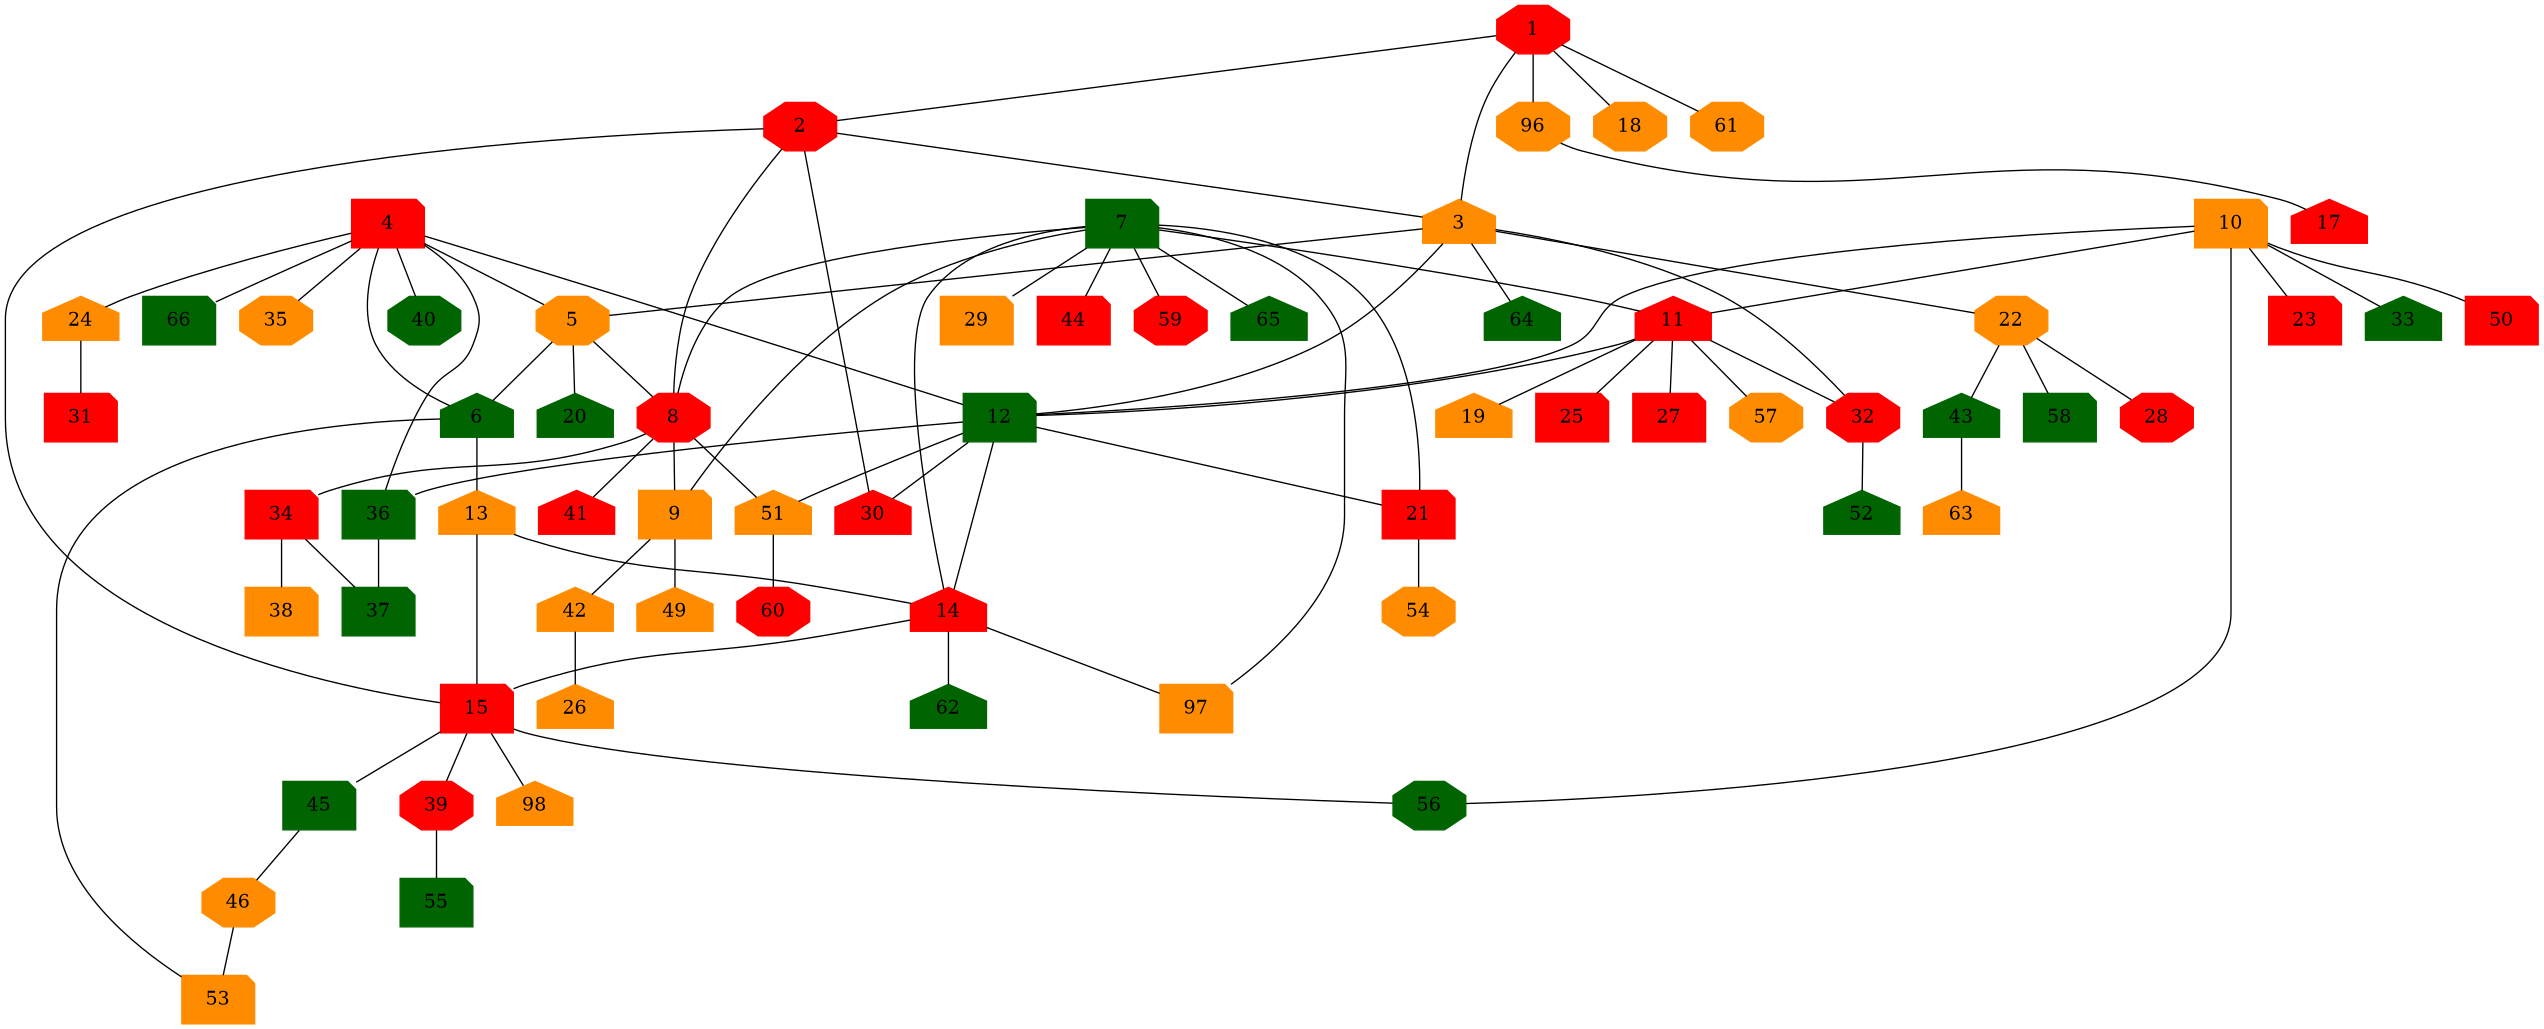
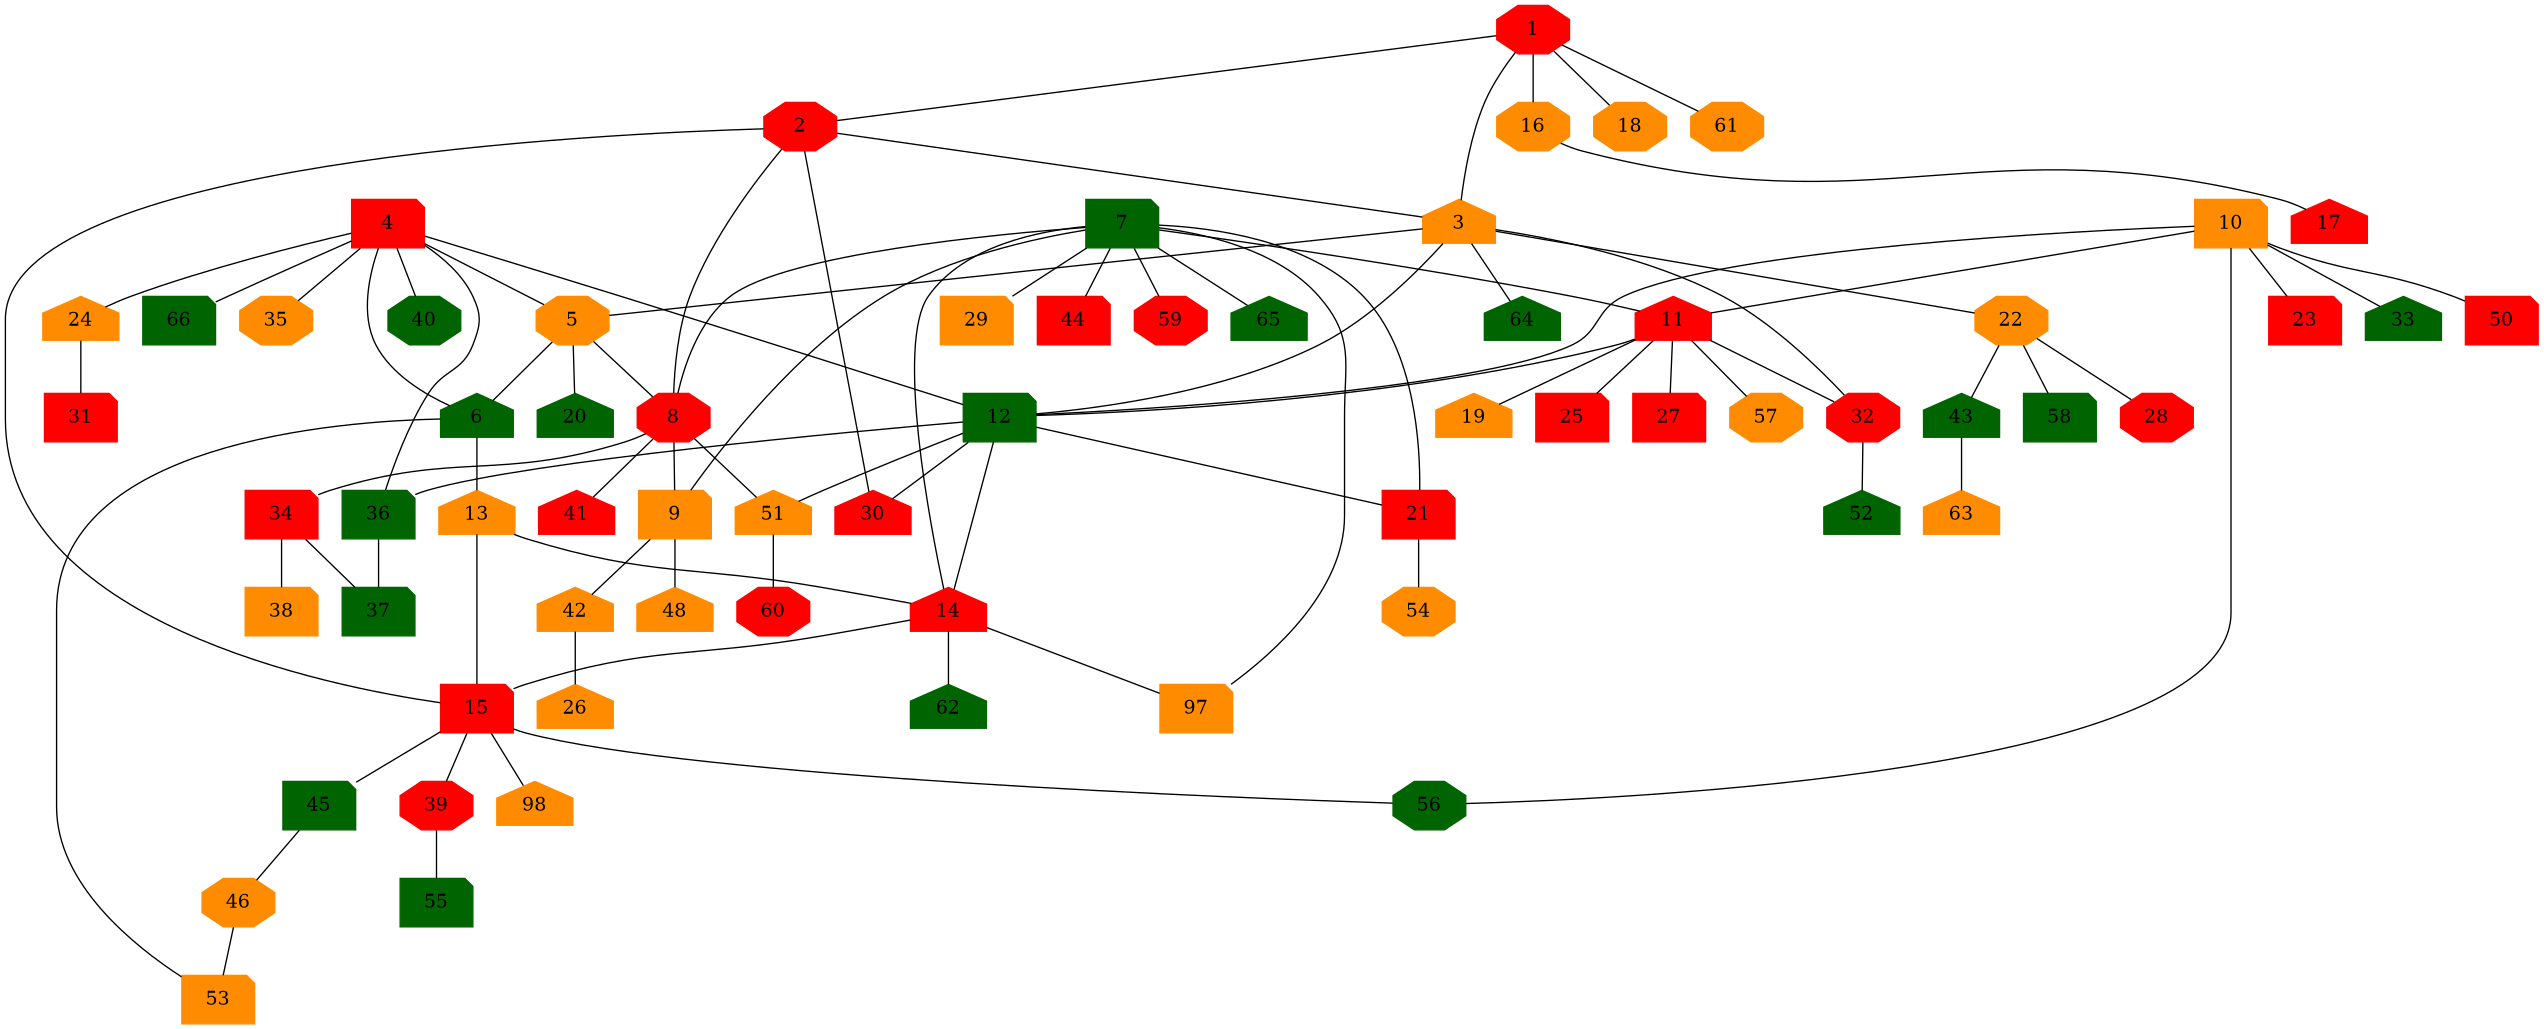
(1533, 127) -> (1533, 127)
(675, 612) -> (675, 612)
